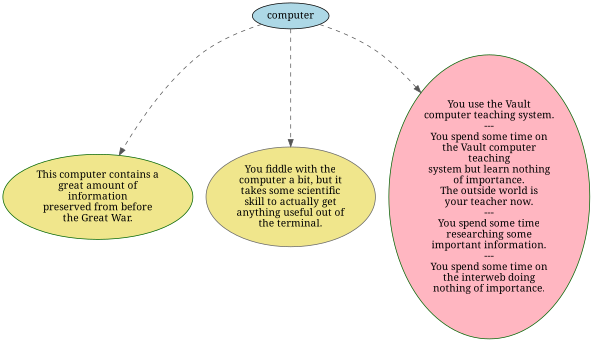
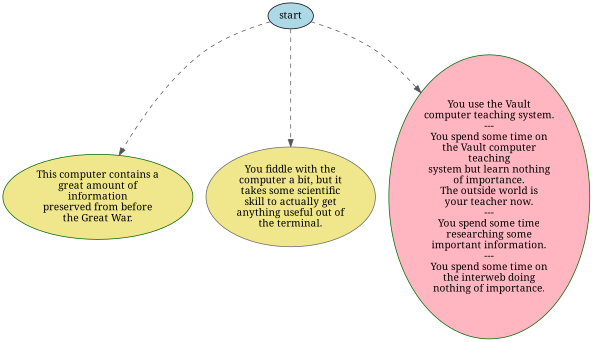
(291, 16) -> (291, 16)
